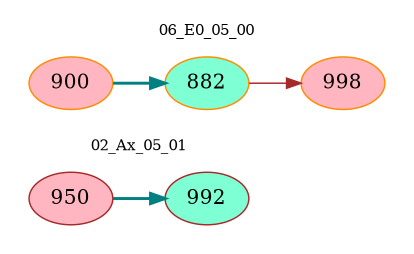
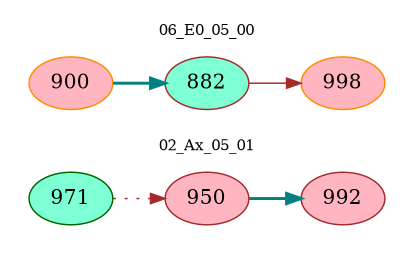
(207, 83) -> (207, 83)
none -> (71, 199)
(207, 199) -> (343, 199)
